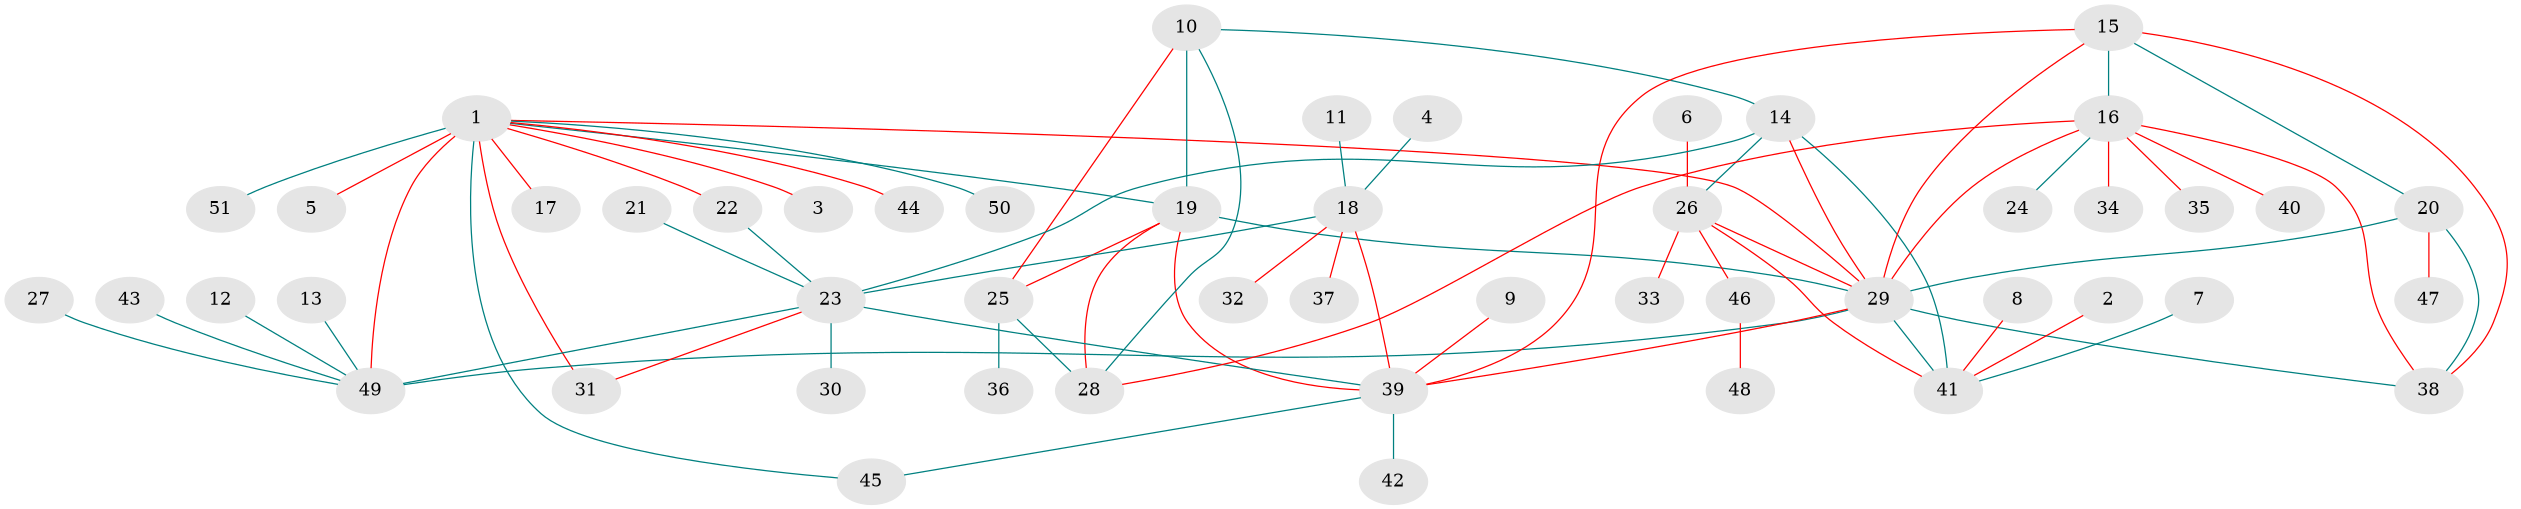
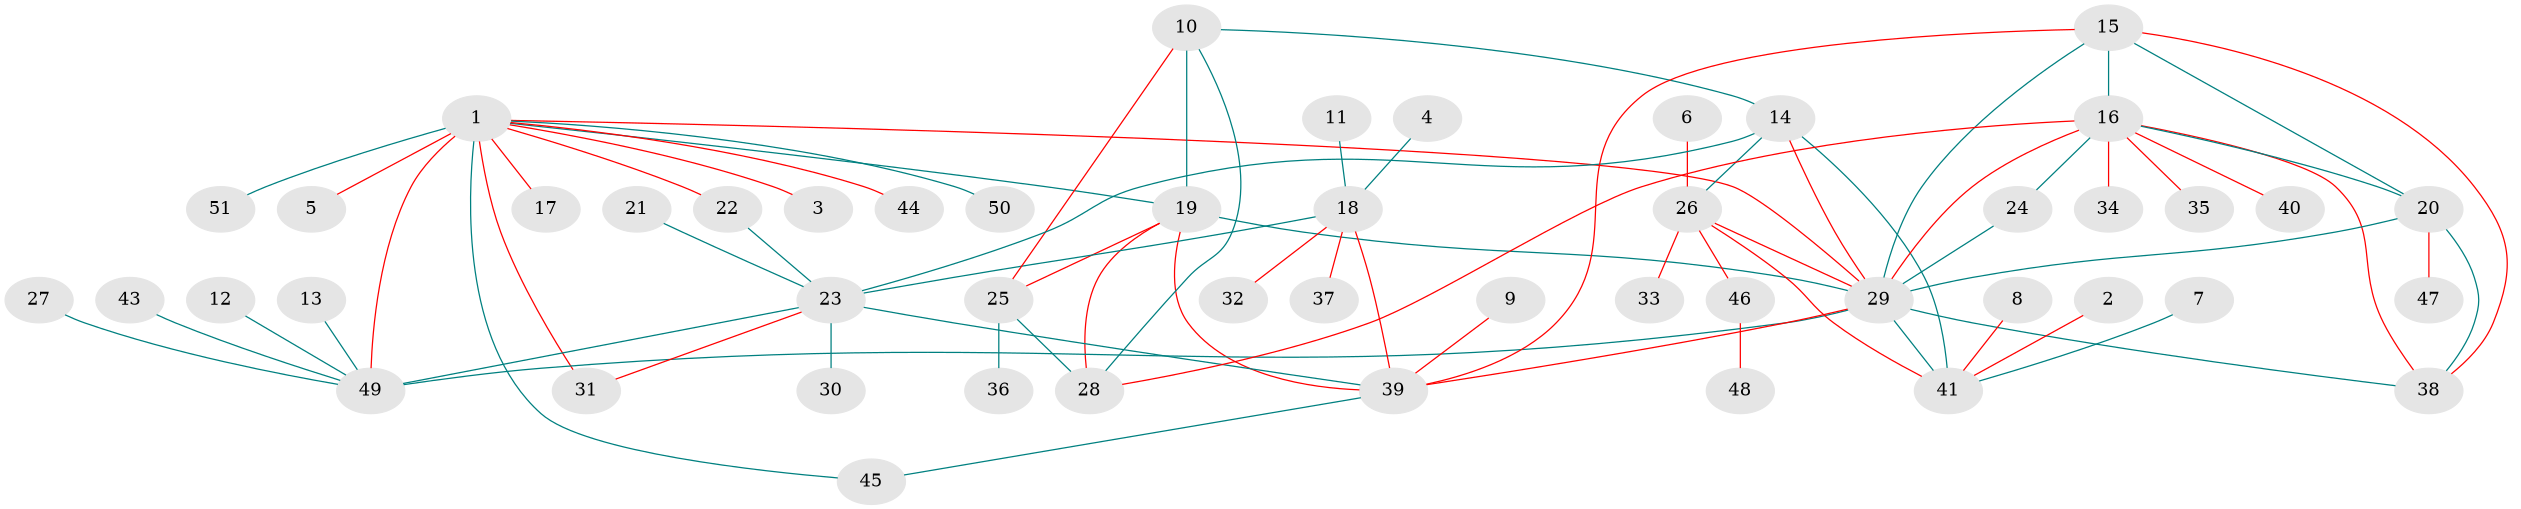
(1960, 142) -> (1960, 142)
none -> (2331, 172)
none -> (1948, 255)
(1394, 482) -> none
